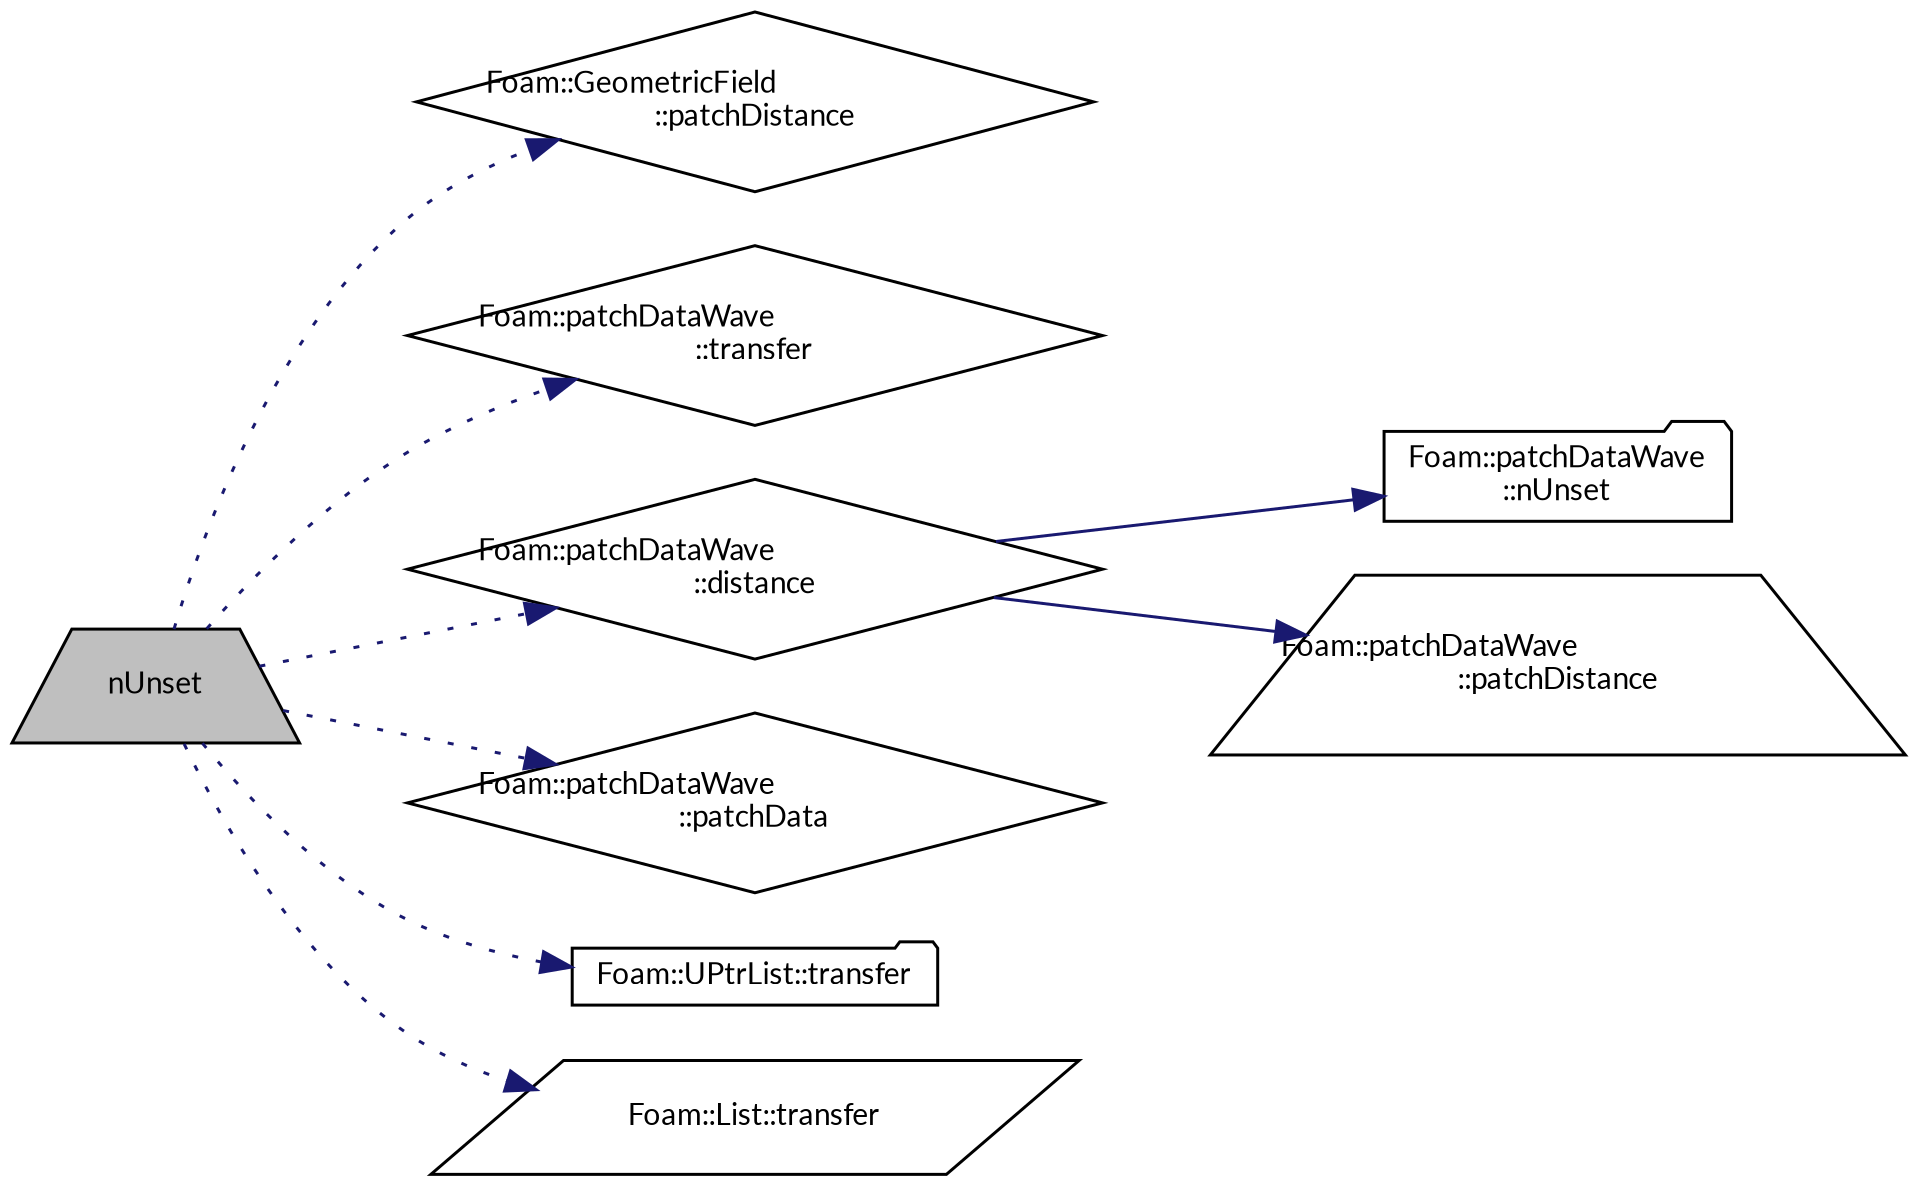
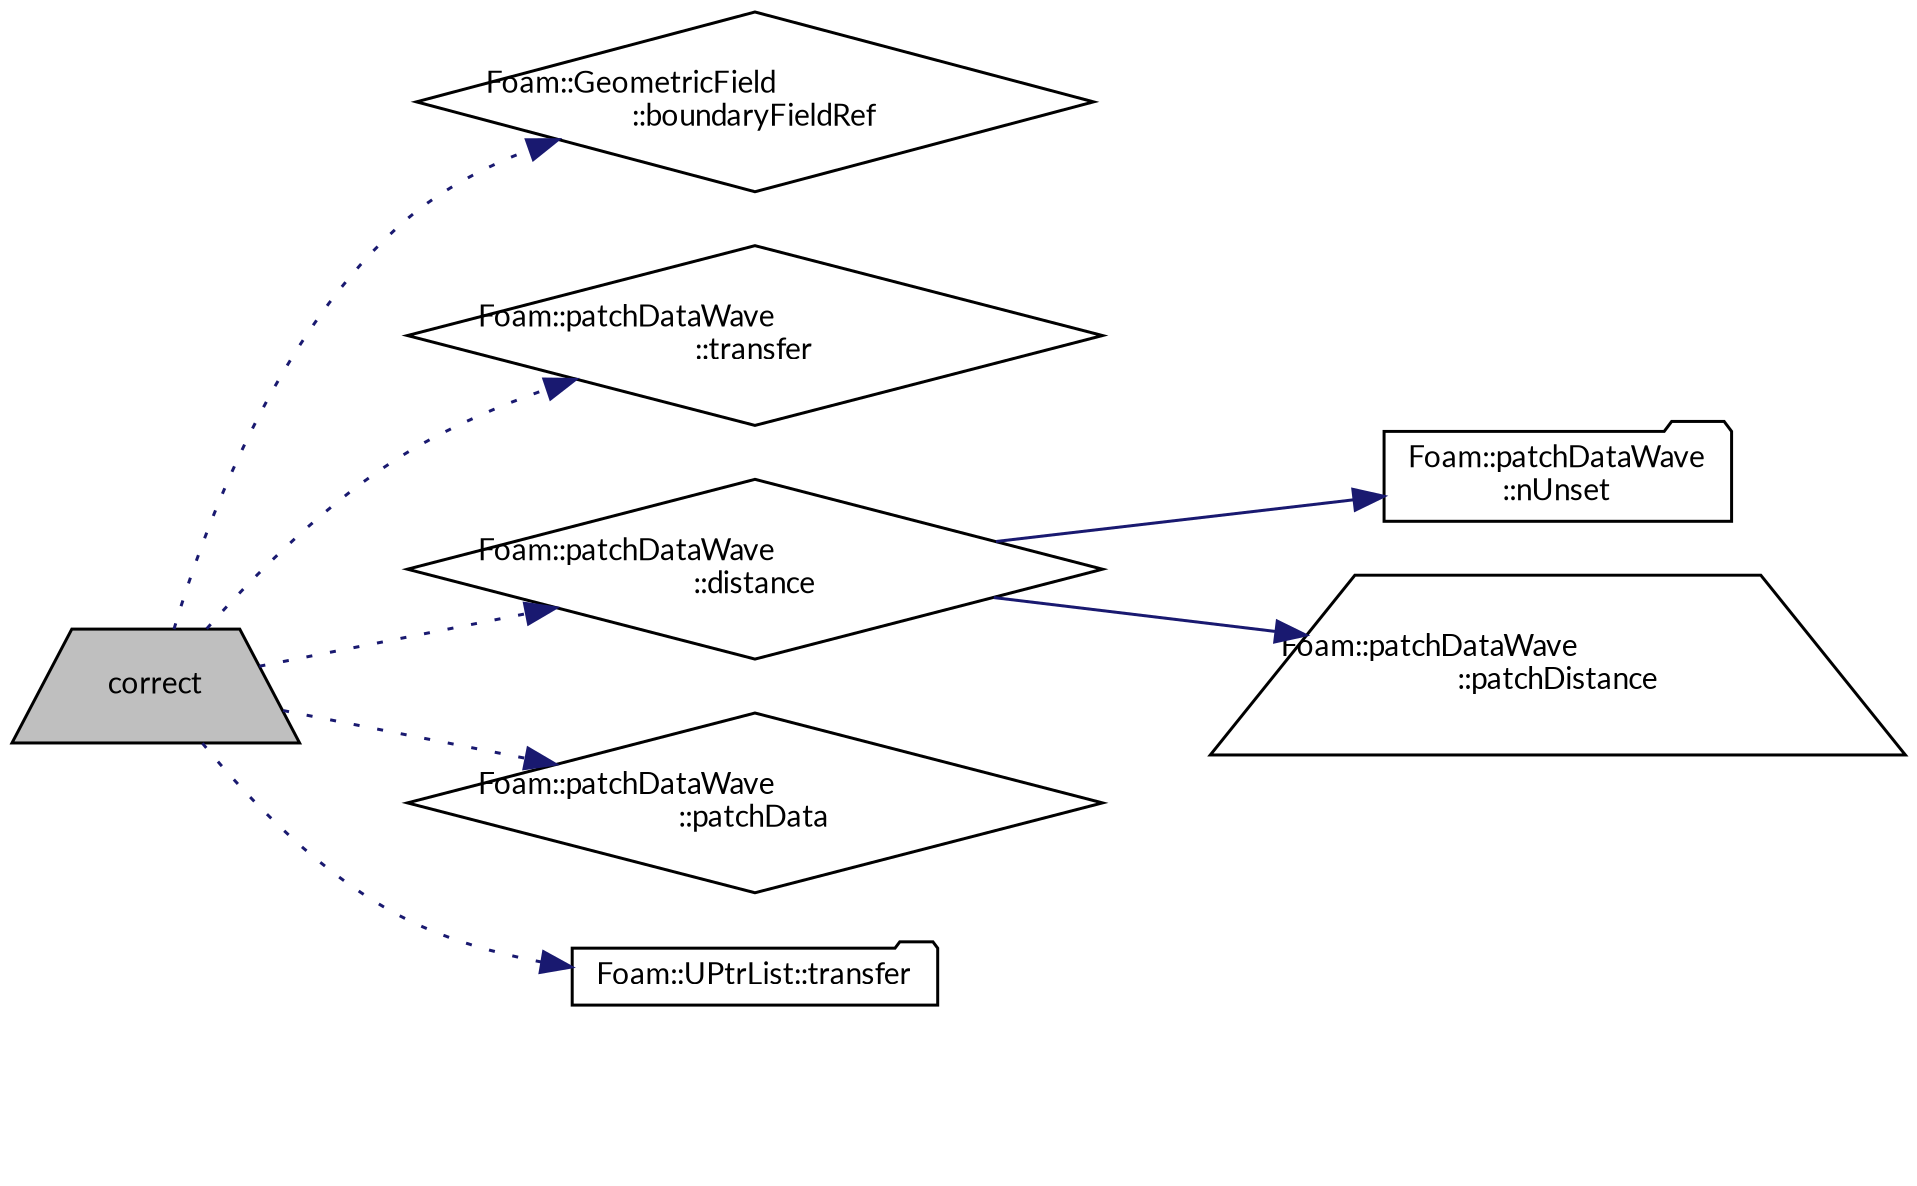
(755, 102) -> (755, 102)
(156, 686) -> (156, 686)
(755, 1117) -> none
